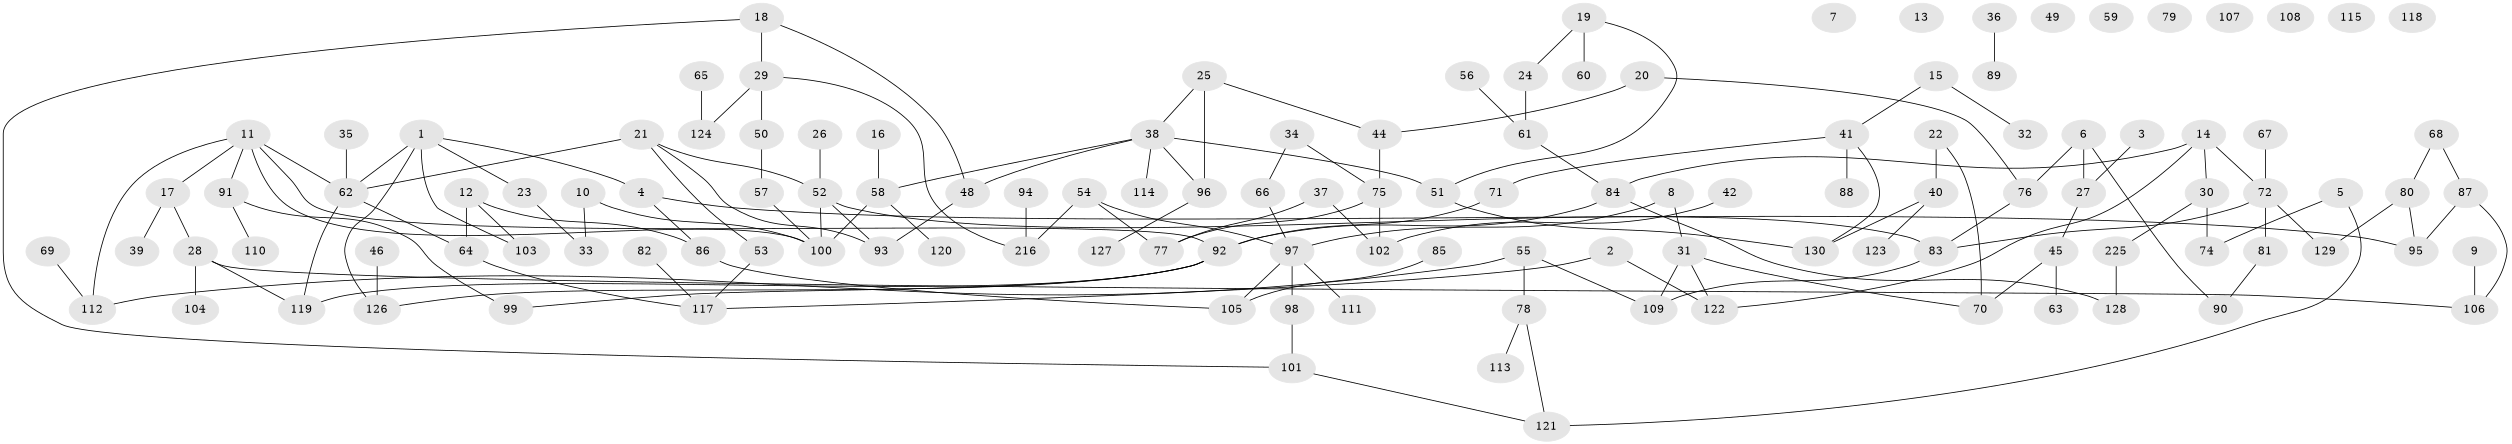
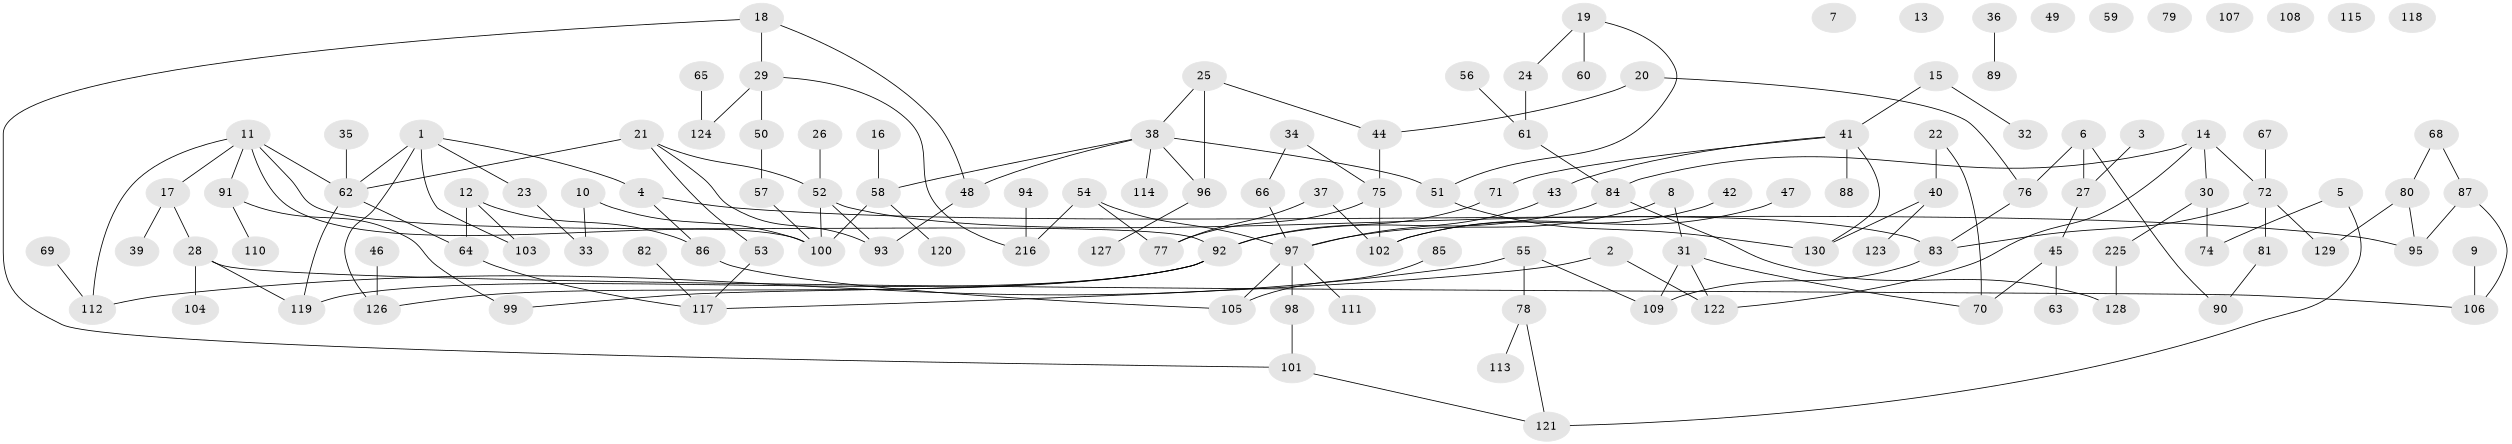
none -> (1555, 193)
none -> (1788, 193)
